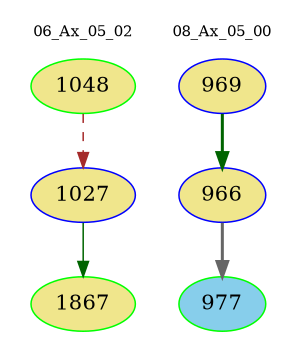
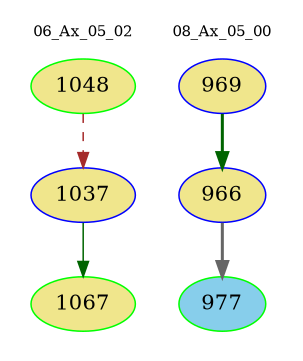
(83, 195) -> (83, 195)
(83, 304) -> (83, 304)
